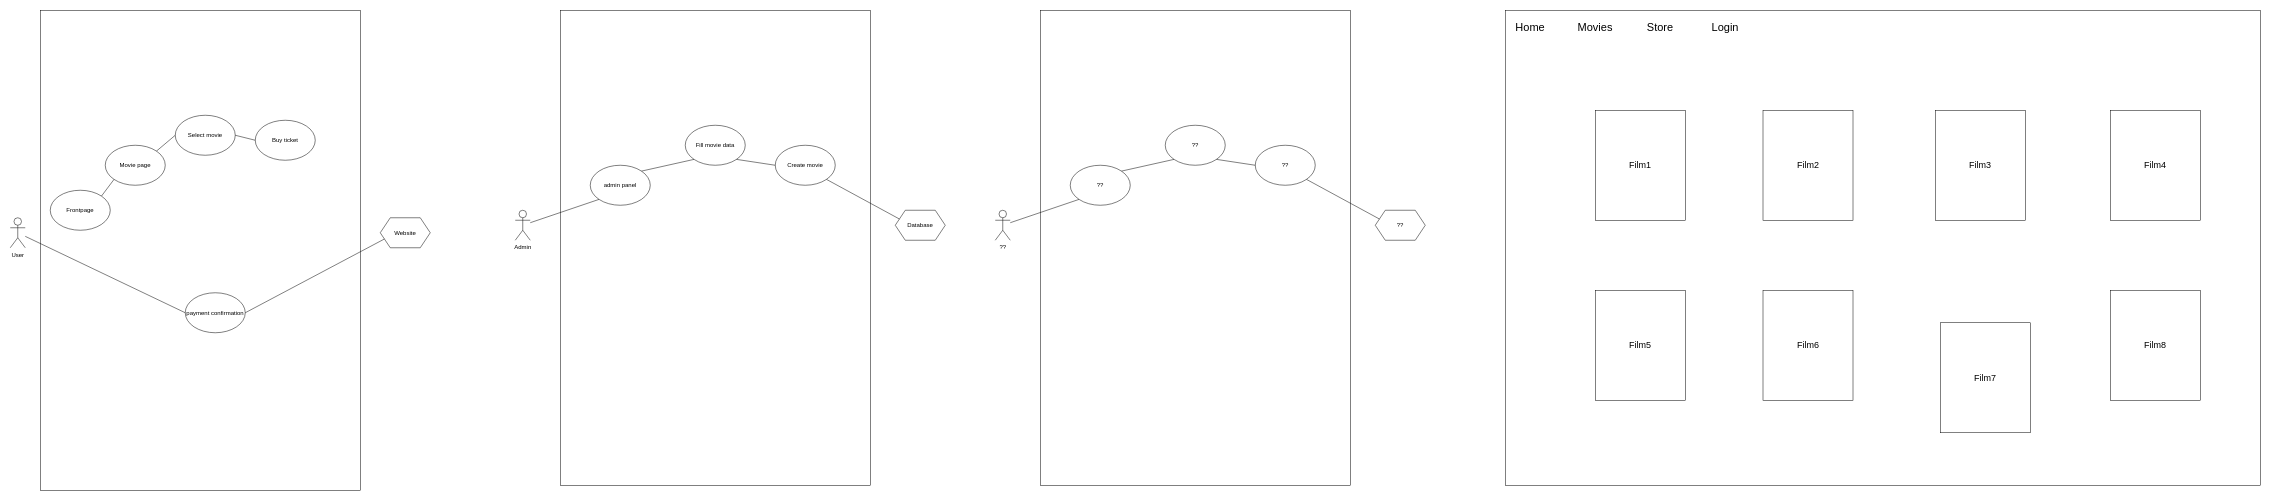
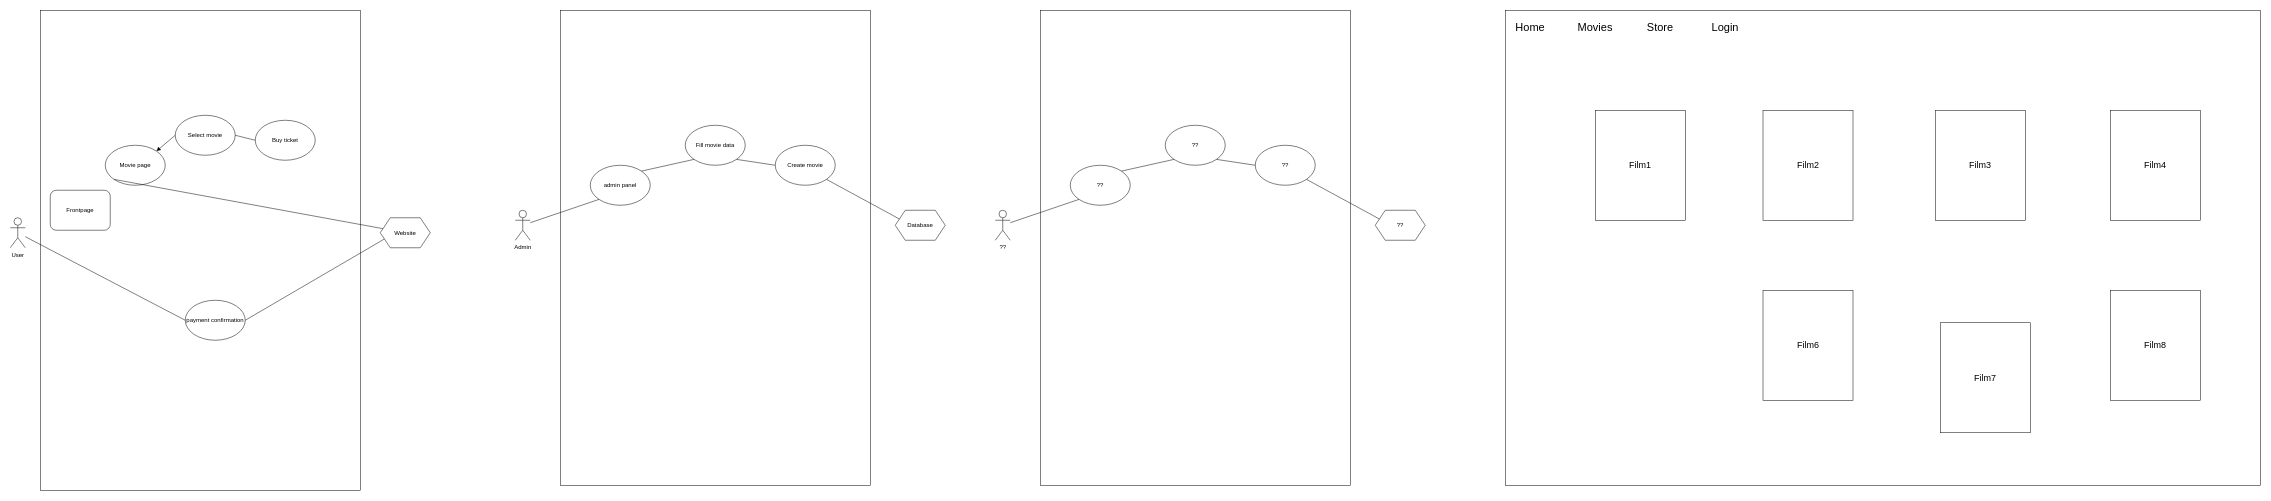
(159, 149) -> (161, 147)
(108, 188) -> (248, 204)
(80, 210) -> (80, 210)
(215, 313) -> (215, 320)
(1640, 345) -> none
